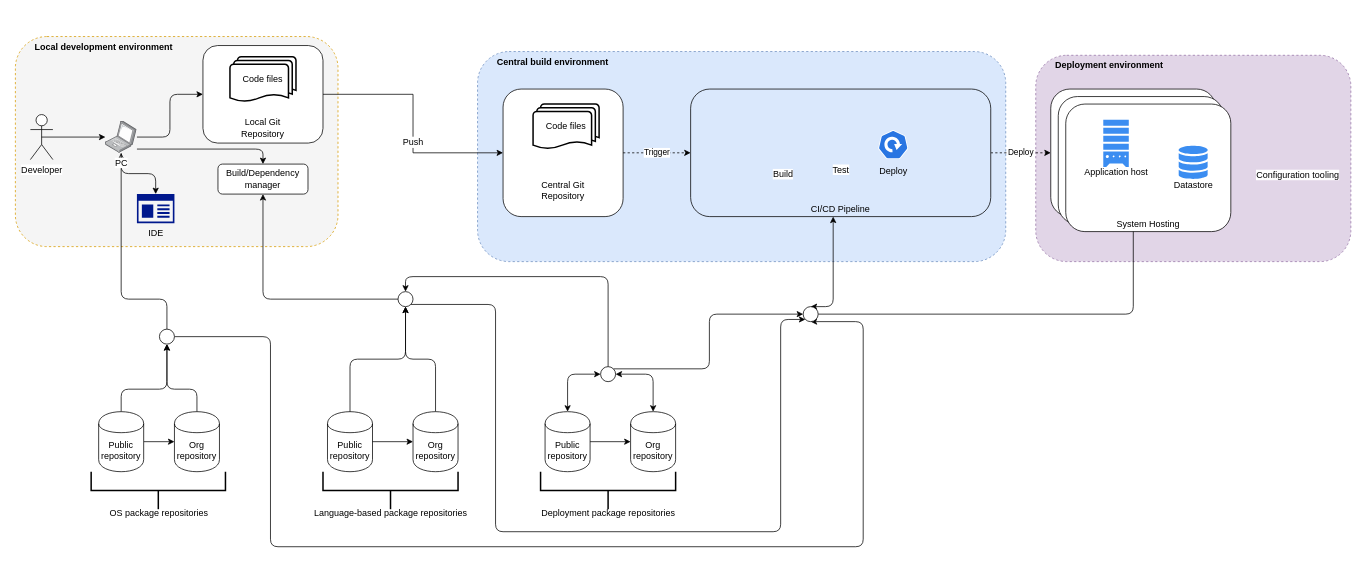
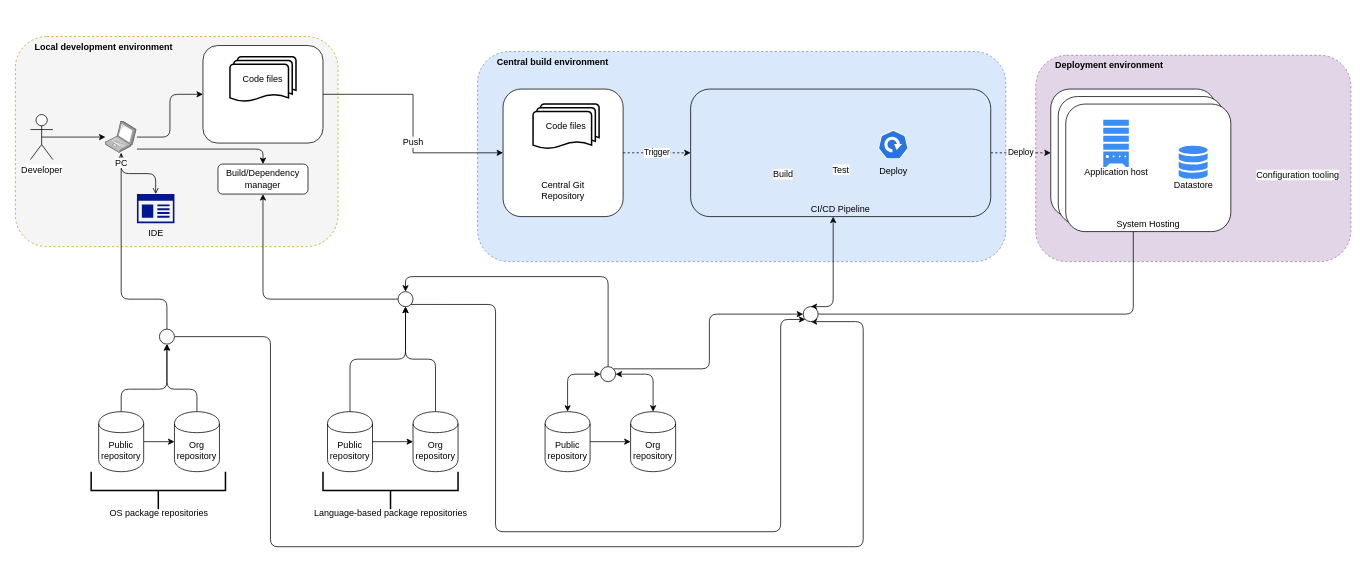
(263, 128) -> none
(156, 187) -> (156, 189)
(608, 490) -> none
